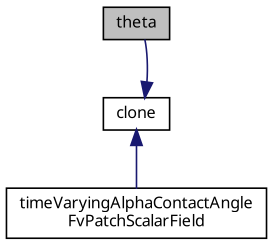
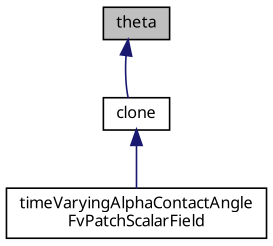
(147, 61) -> (126, 77)
